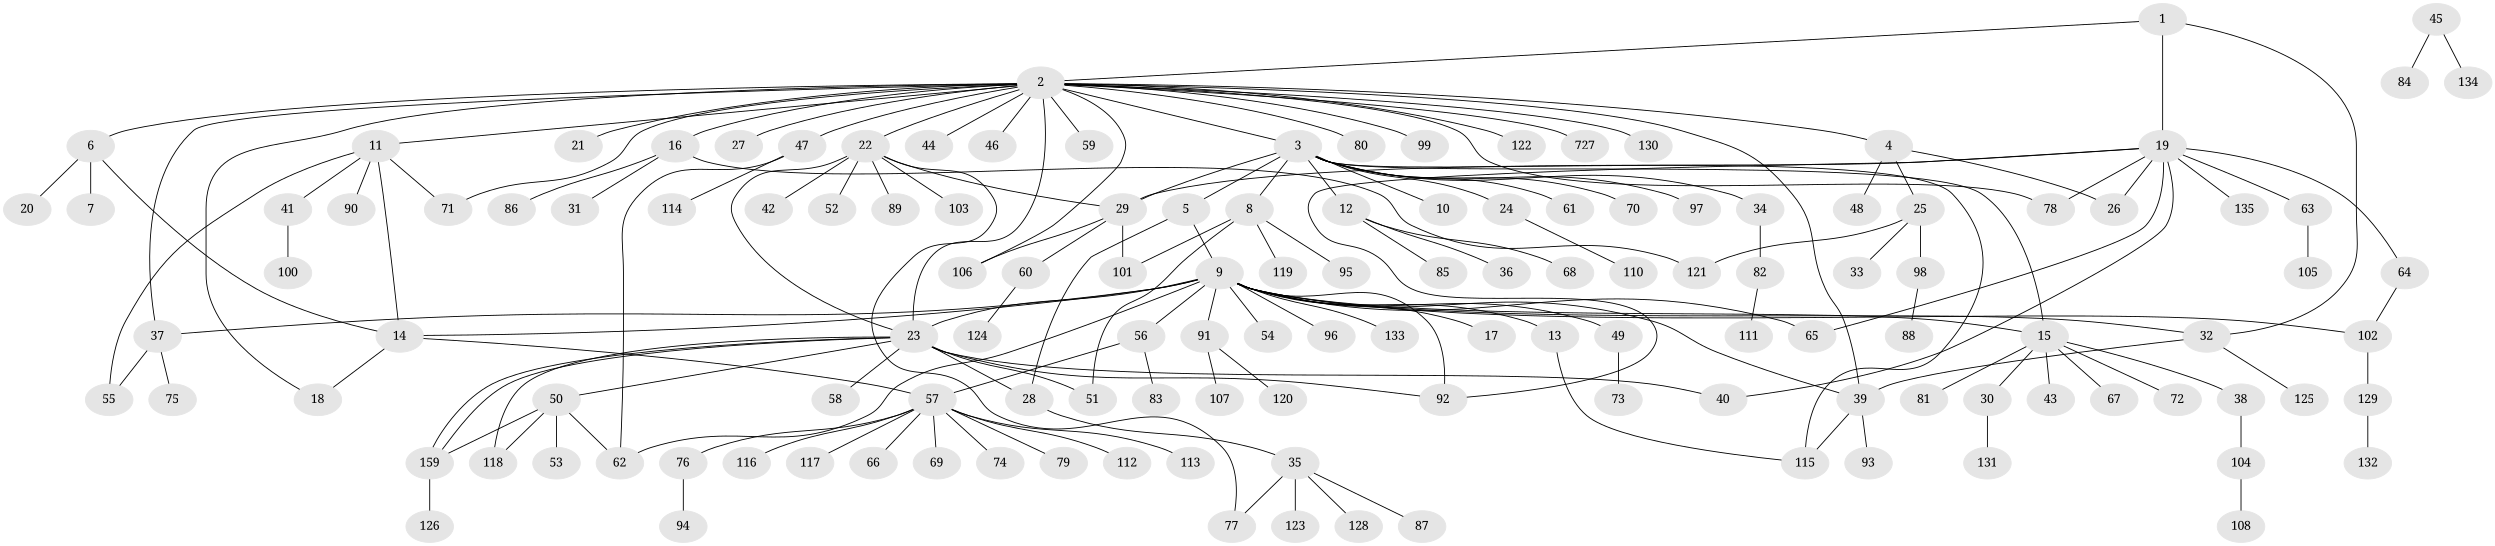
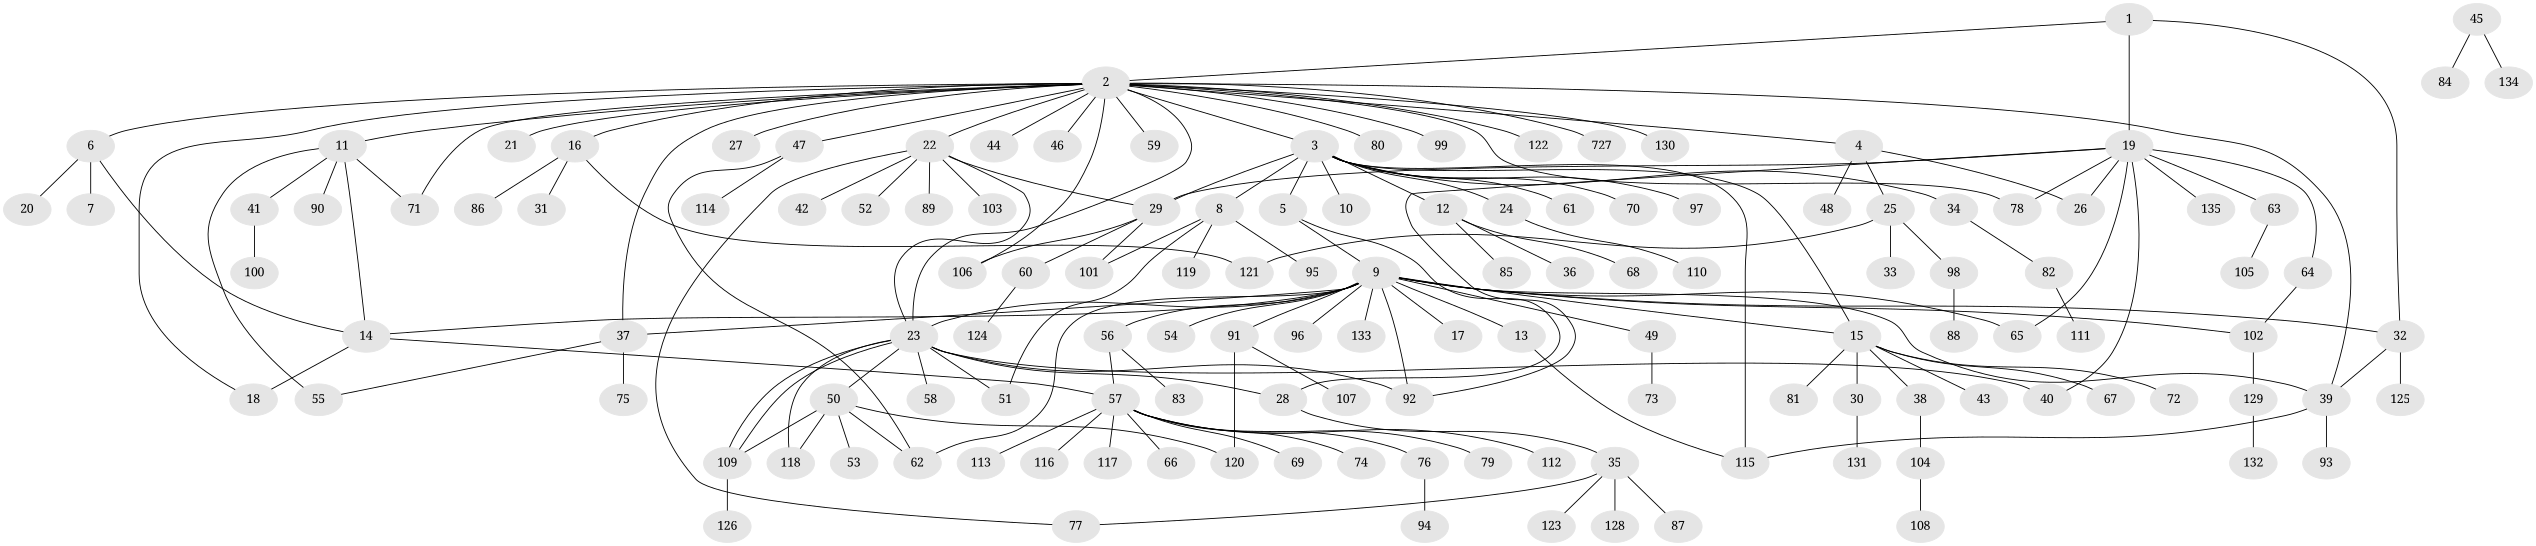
none -> (1037, 426)
(430, 463) -> (727, 463)
